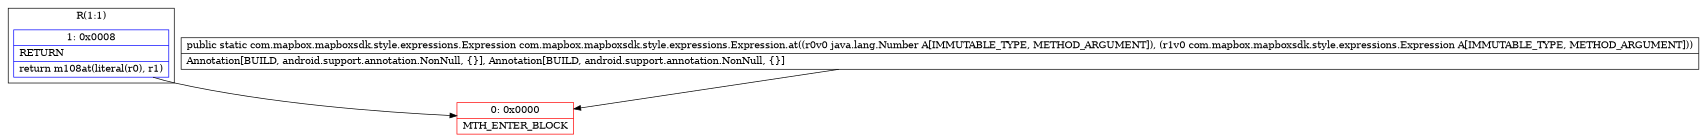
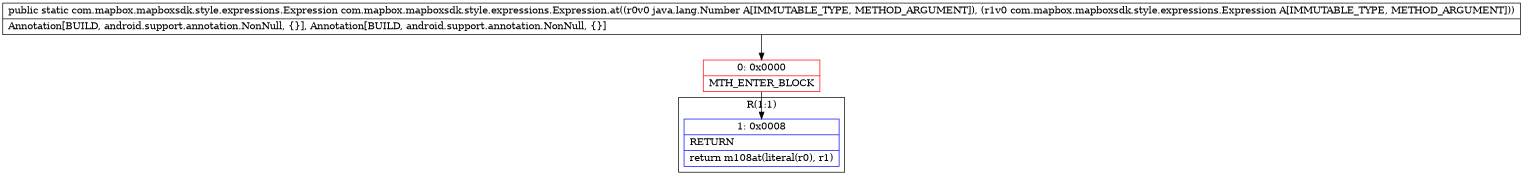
(300, 103) -> (762, 102)
